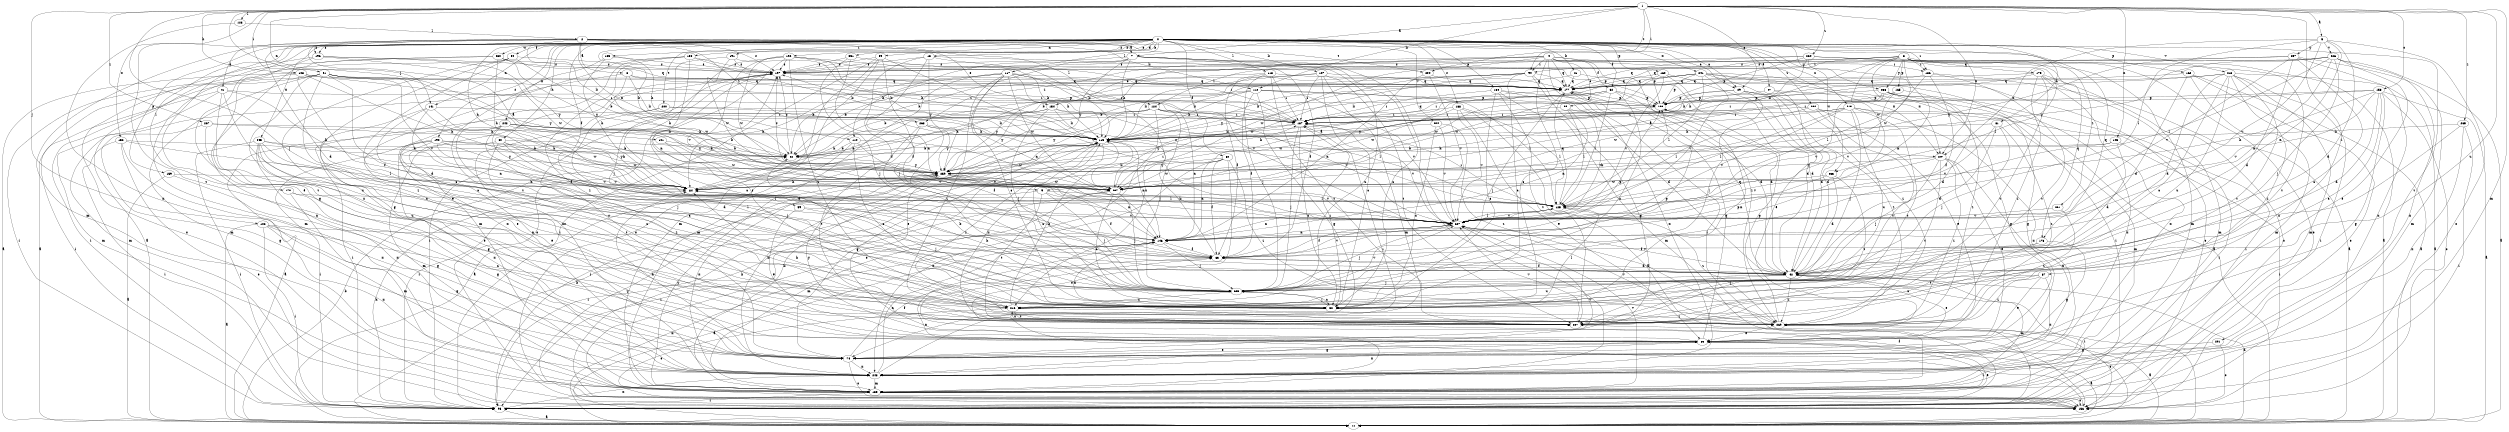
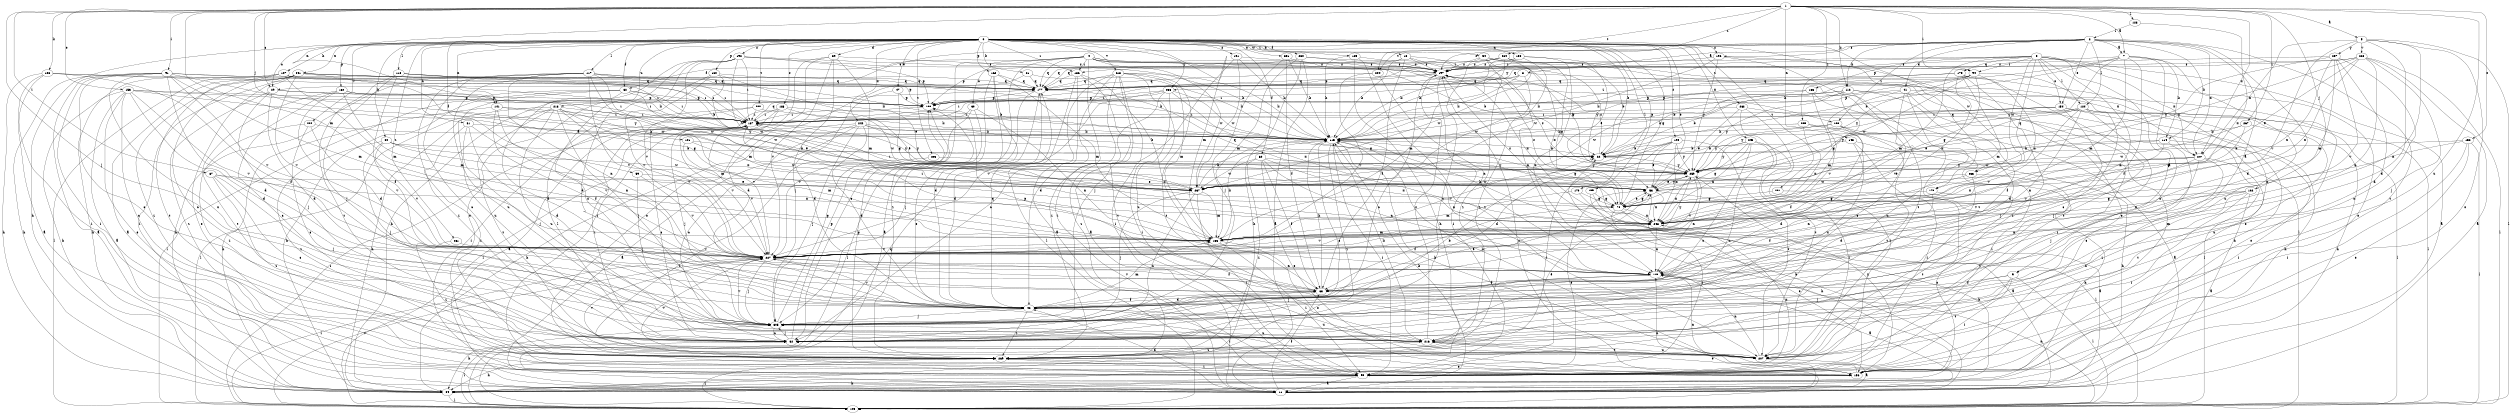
(922, 124) -> (1836, 124)
none -> (934, 157)
(731, 324) -> (1665, 182)
